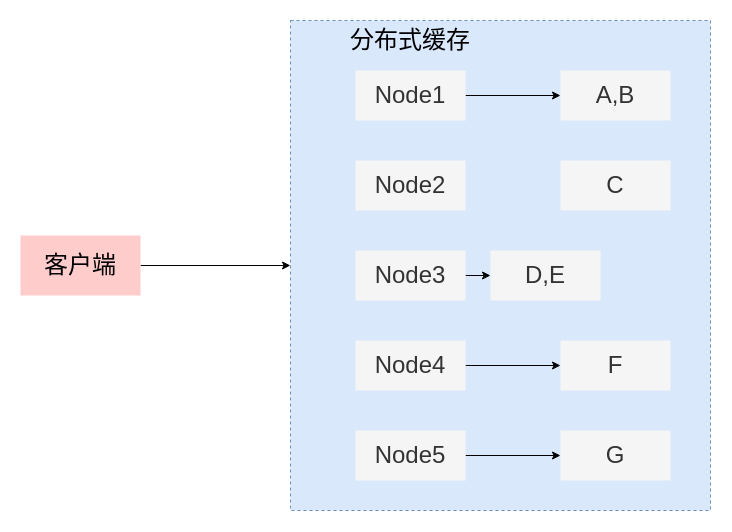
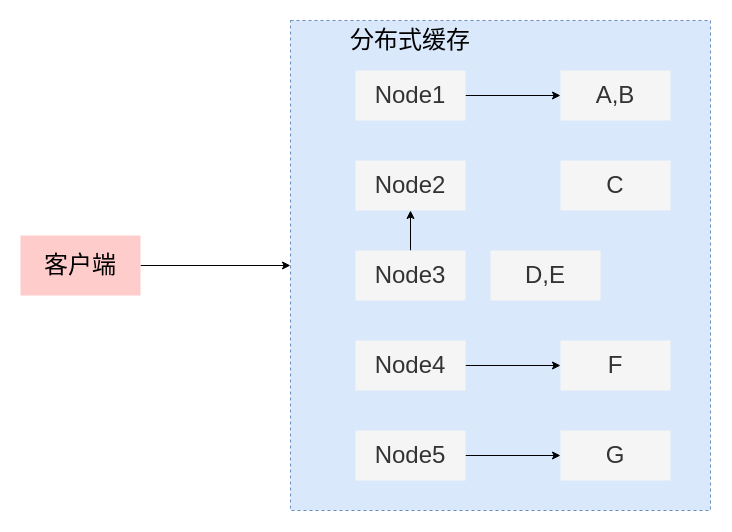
(482, 276) -> (411, 234)
